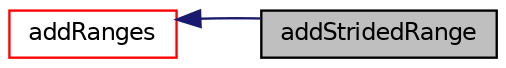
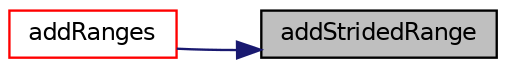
(231, 18) -> (207, 50)
